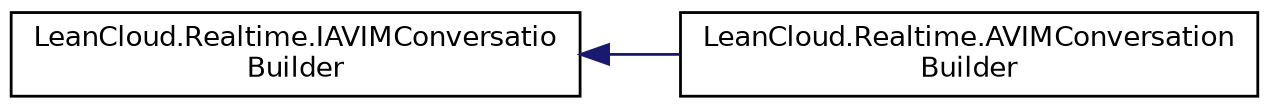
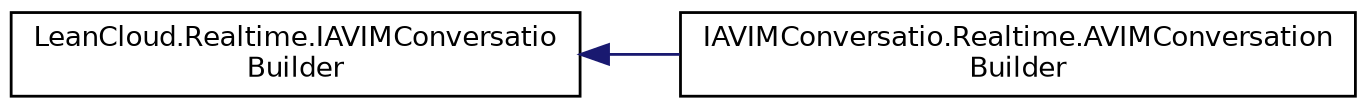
(969, 54) -> (1018, 54)
